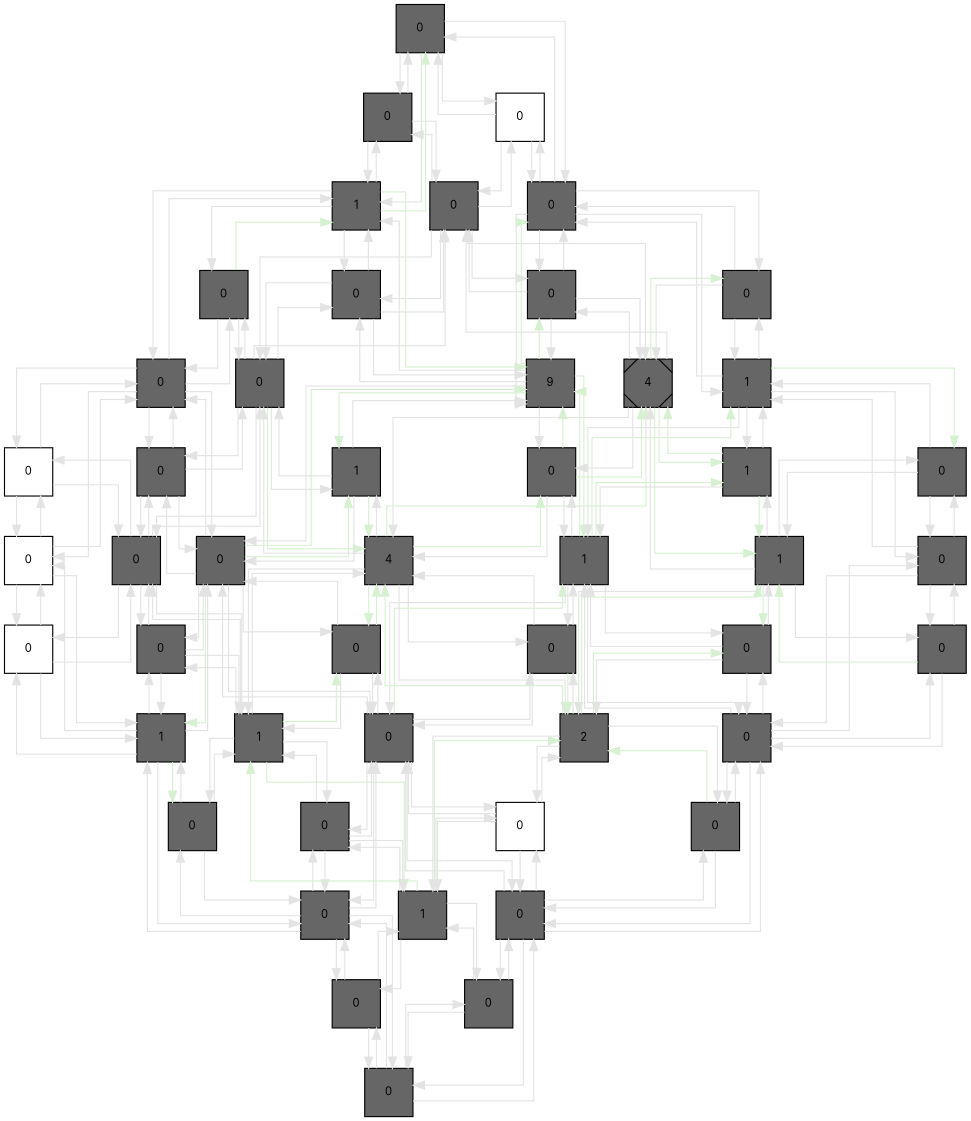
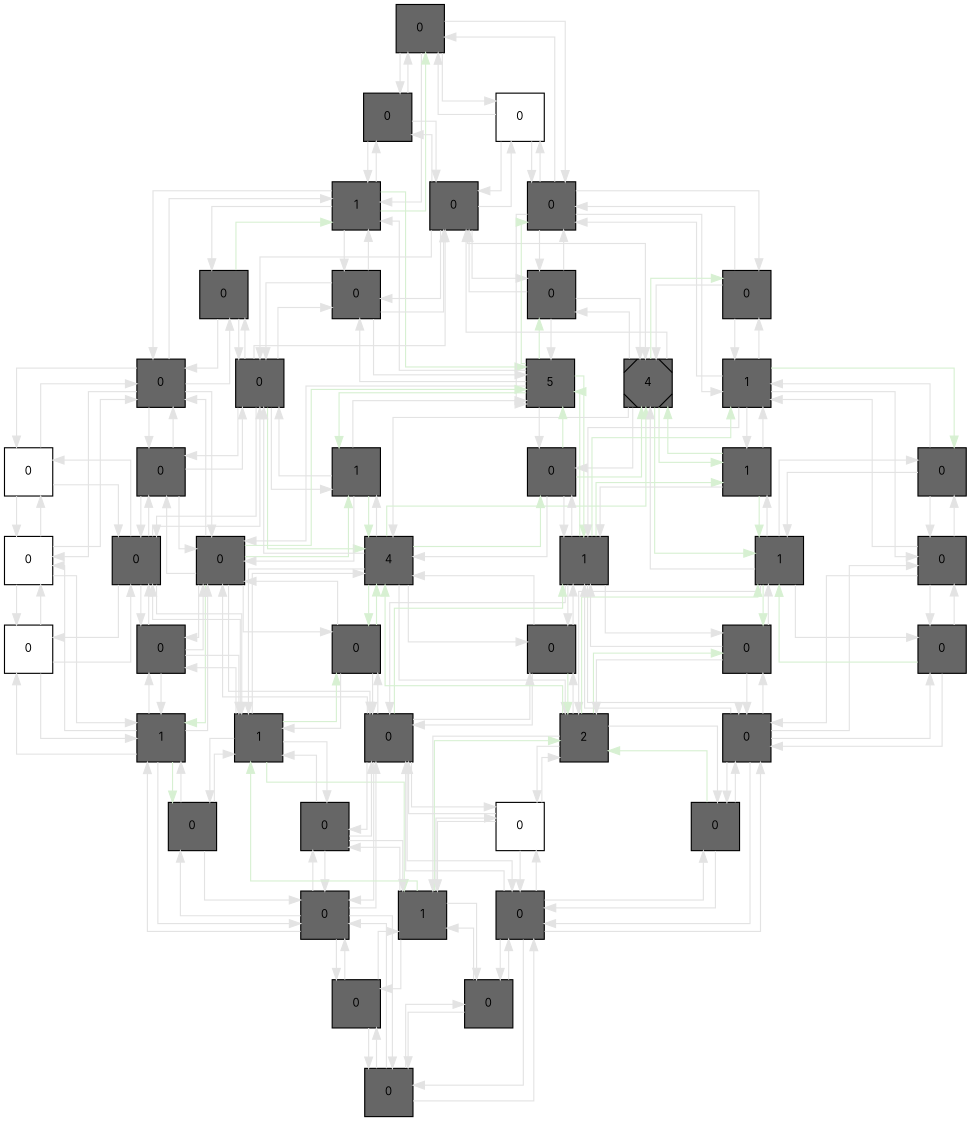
(550, 383) -> (550, 383)
